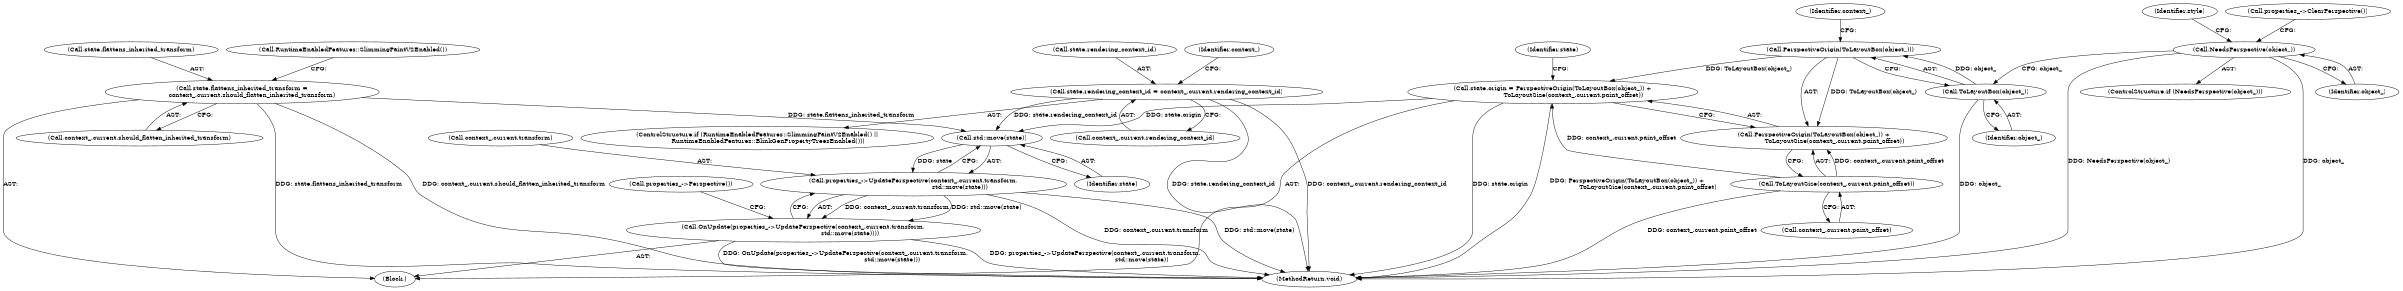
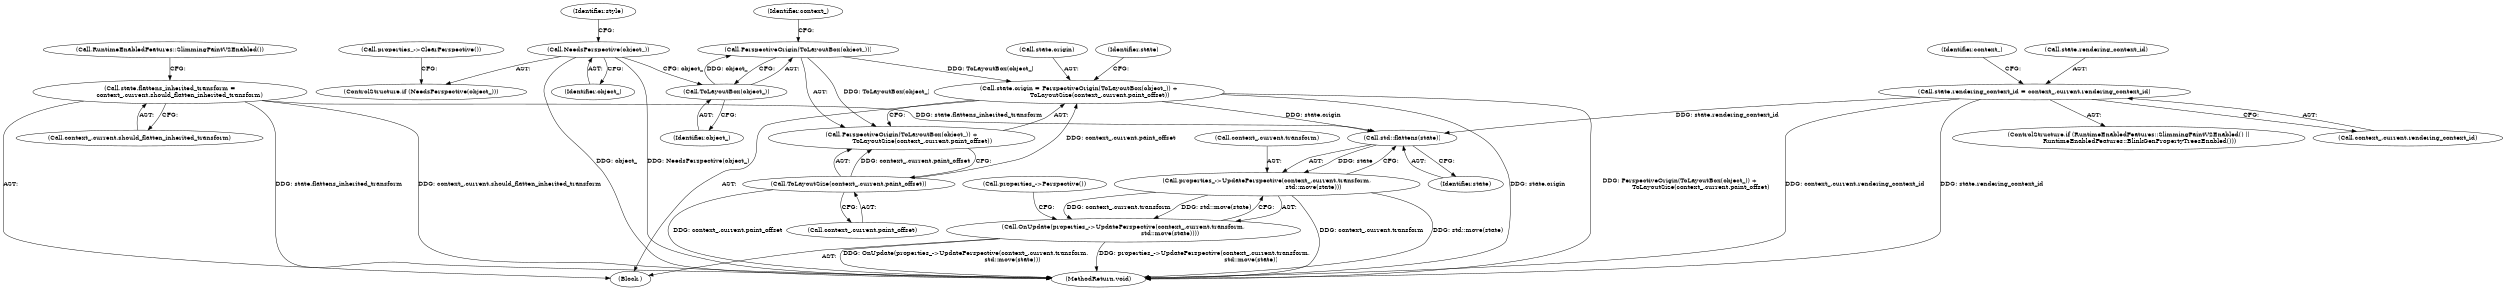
(2278, 29) -> (421, 69)
(131, 50) -> none
none -> (1047, 50)
(992, 138) -> (1402, 138)
(1730, 263) -> none
